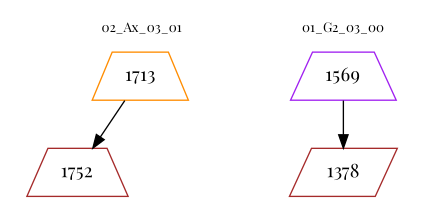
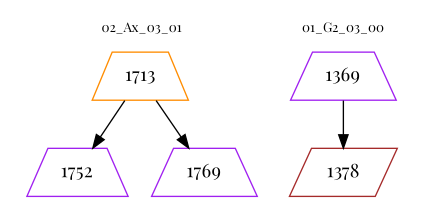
(343, 76) -> (343, 76)
(77, 172) -> (77, 172)
none -> (204, 172)
